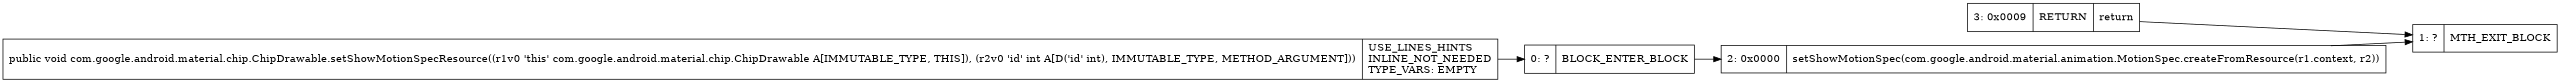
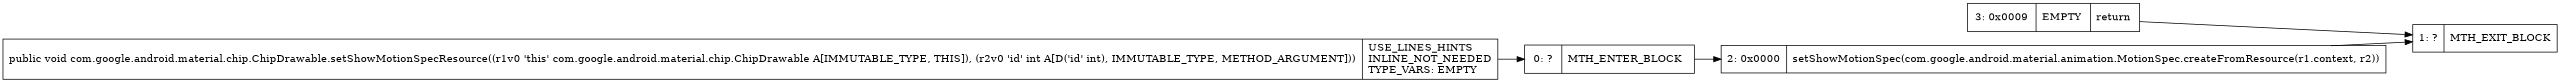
(2063, 17) -> (2062, 17)
(1625, 59) -> (1625, 59)
